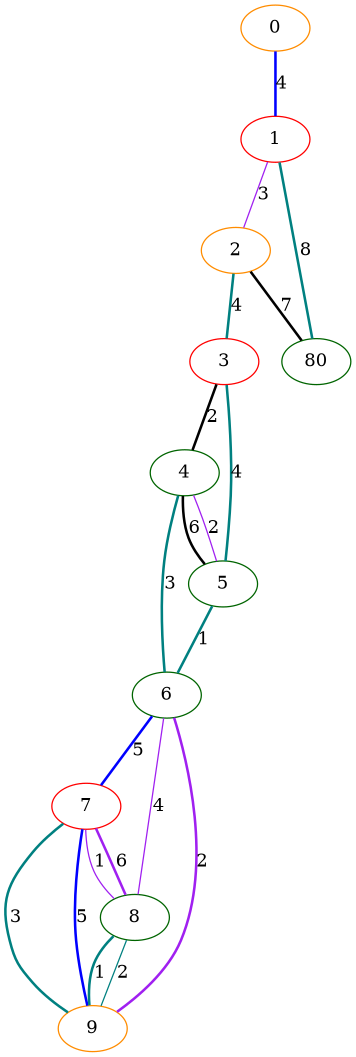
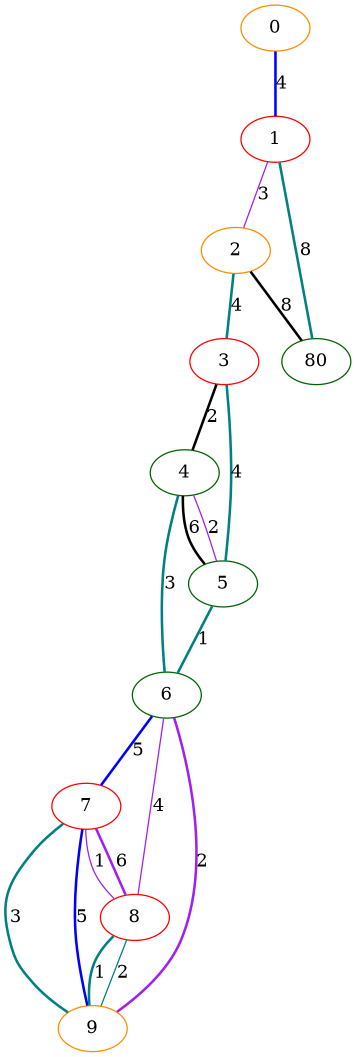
(287, 306) -> (287, 306)
(135, 917) -> (135, 917)
